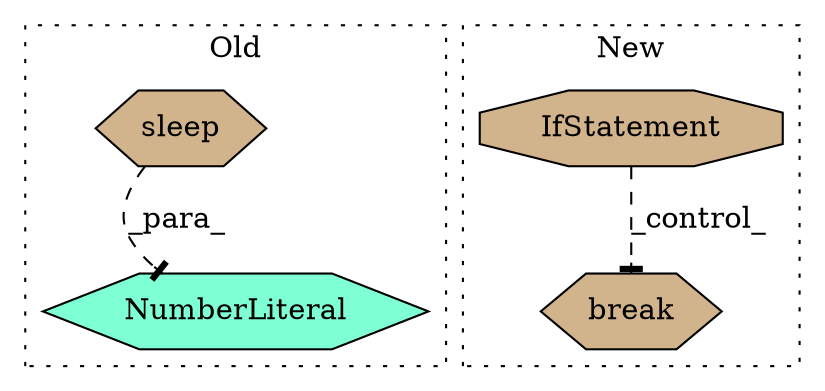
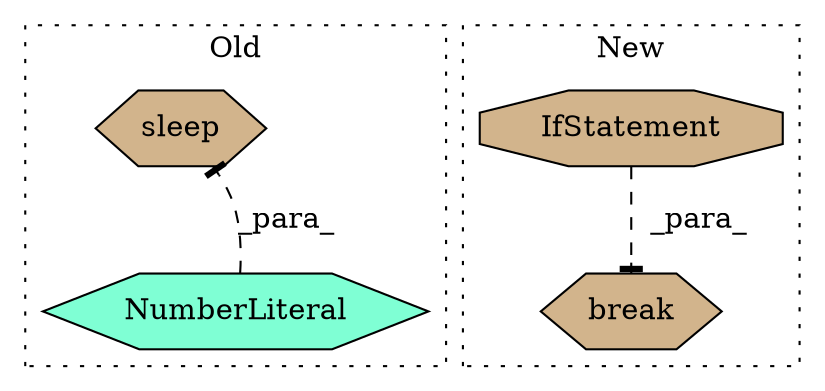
(124, 219) -> (238, 222)
(699, 220) -> (699, 220)
